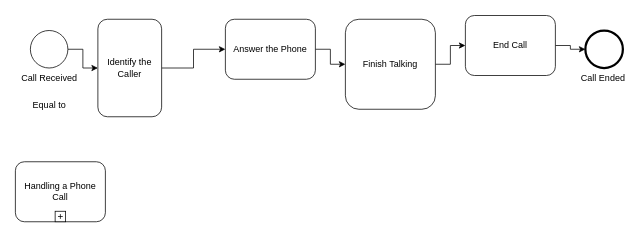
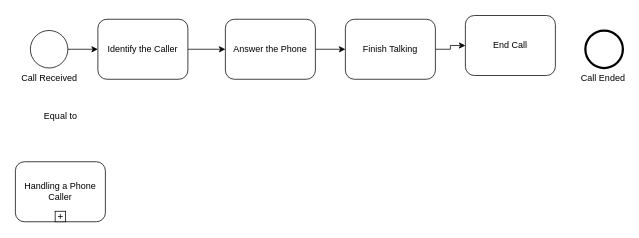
(569, 45) -> none
(390, 64) -> (390, 49)
(130, 68) -> (143, 49)
(49, 105) -> (60, 117)
(60, 192) -> (60, 192)
